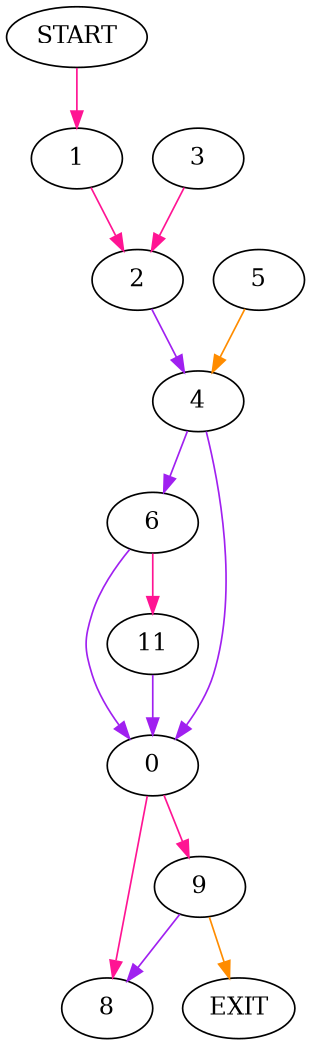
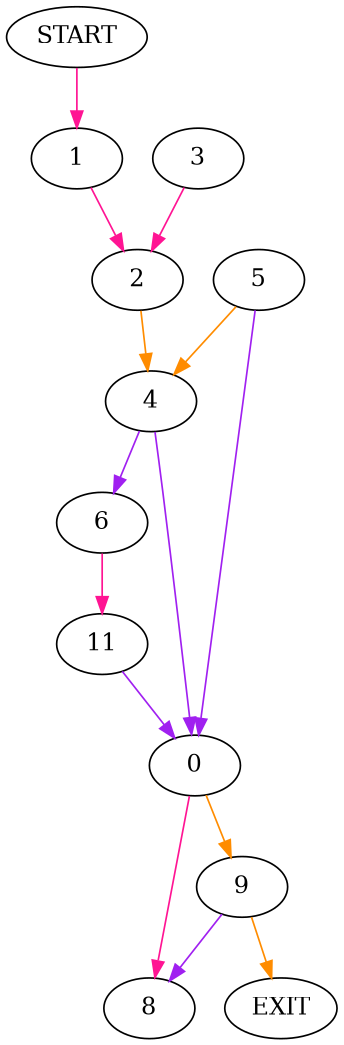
(164, 333) -> (143, 332)
(87, 635) -> (228, 514)
(173, 818) -> (215, 818)
